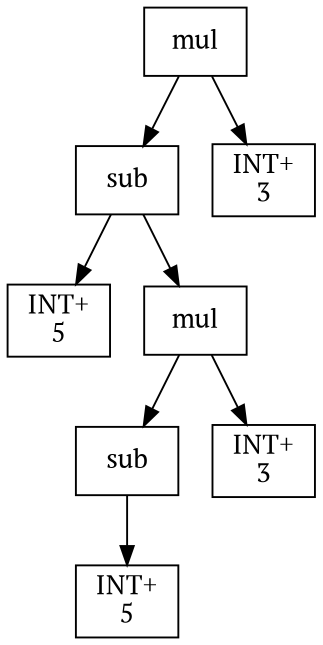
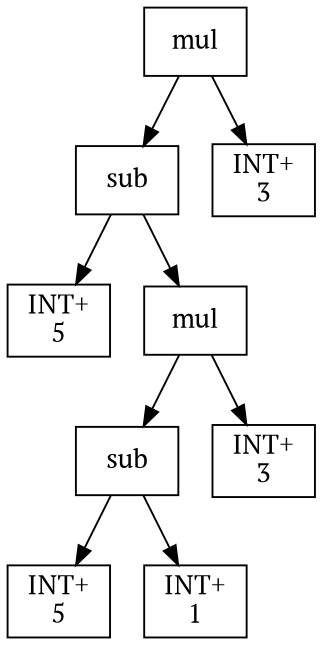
none -> (195, 601)
